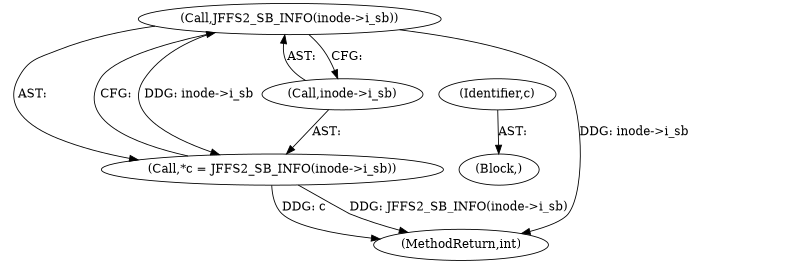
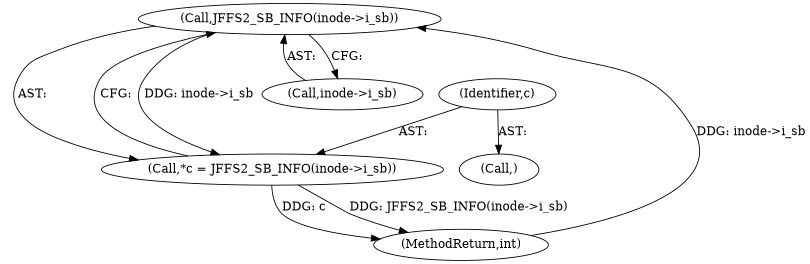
(566, 83) -> (671, 100)
(311, 129) -> (393, 129)
(499, 170) -> (499, 170)
